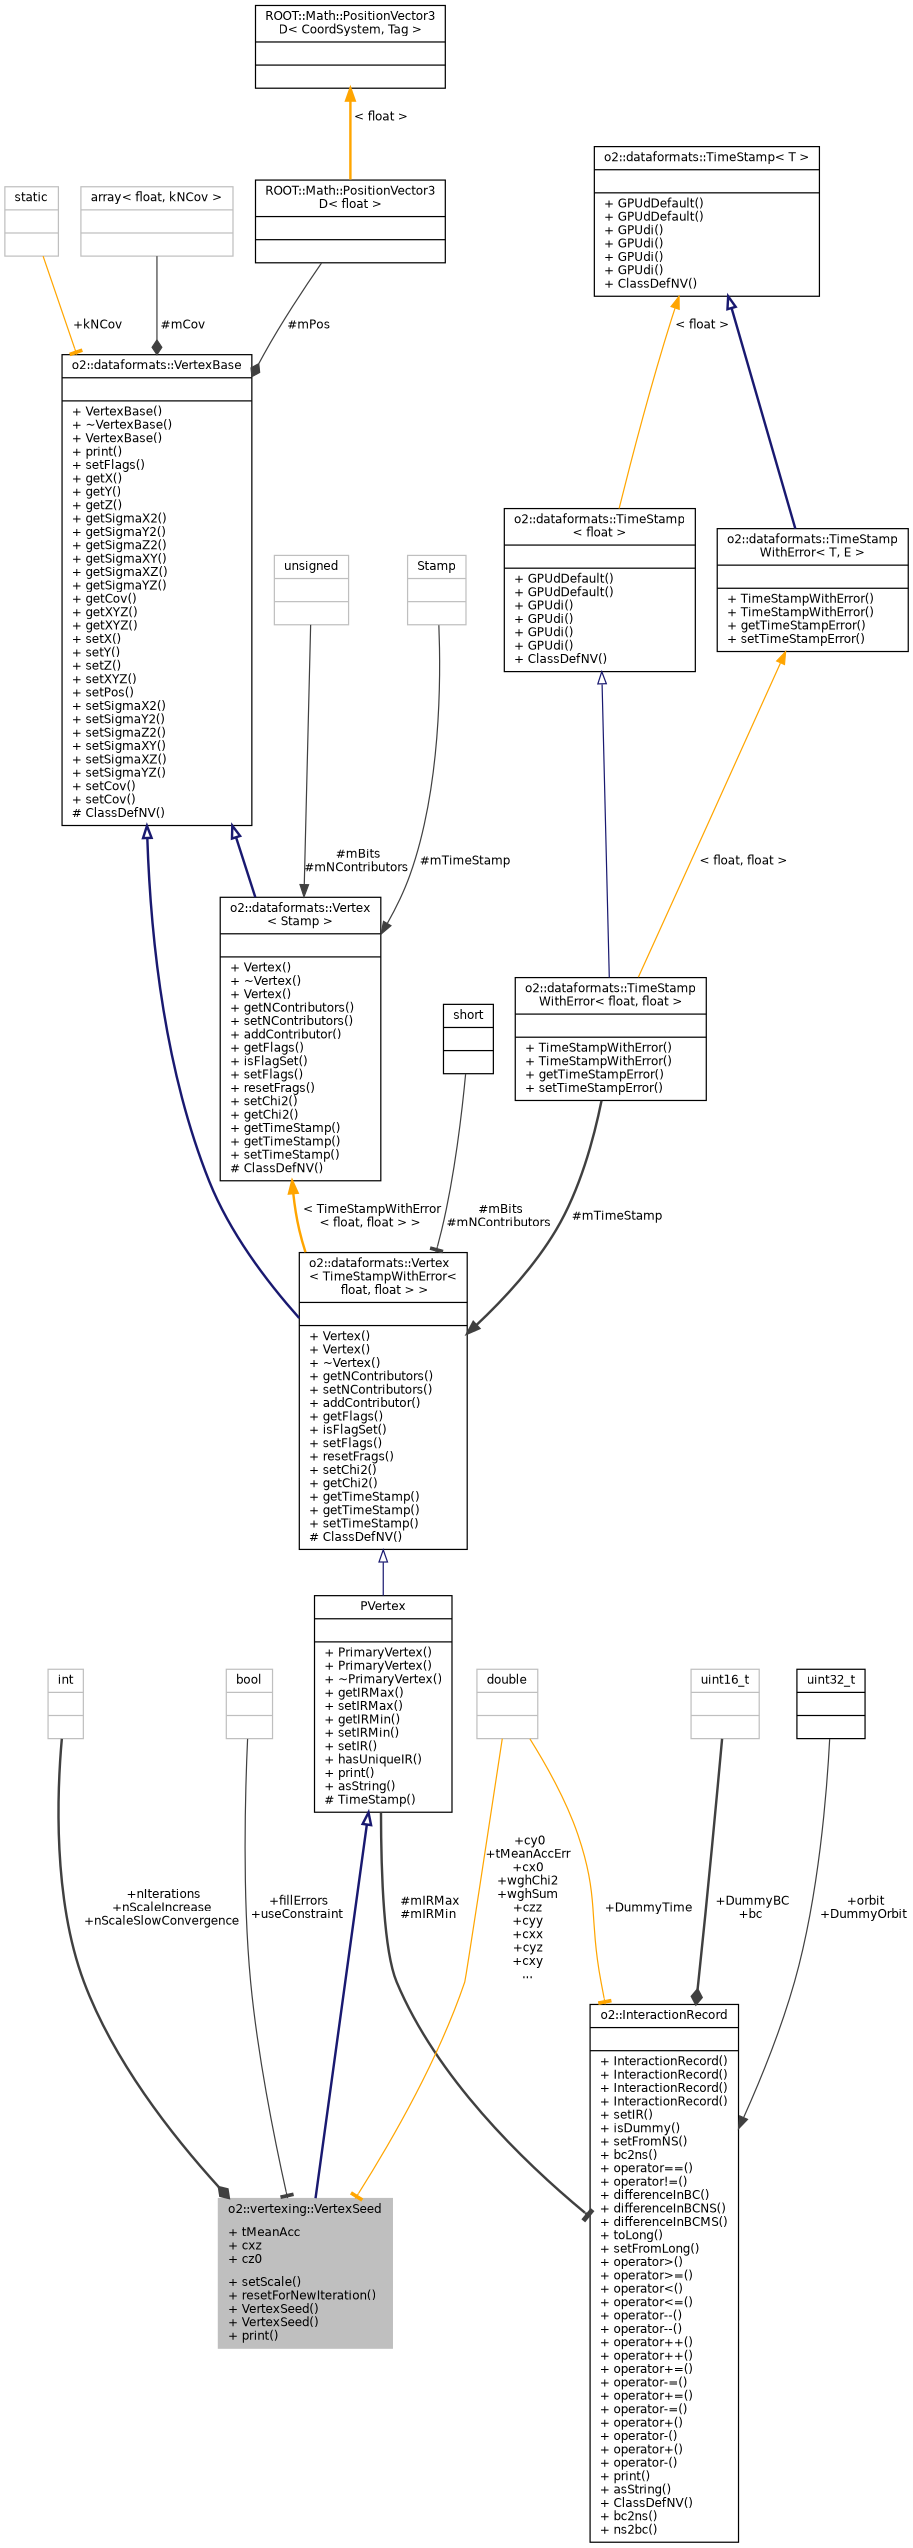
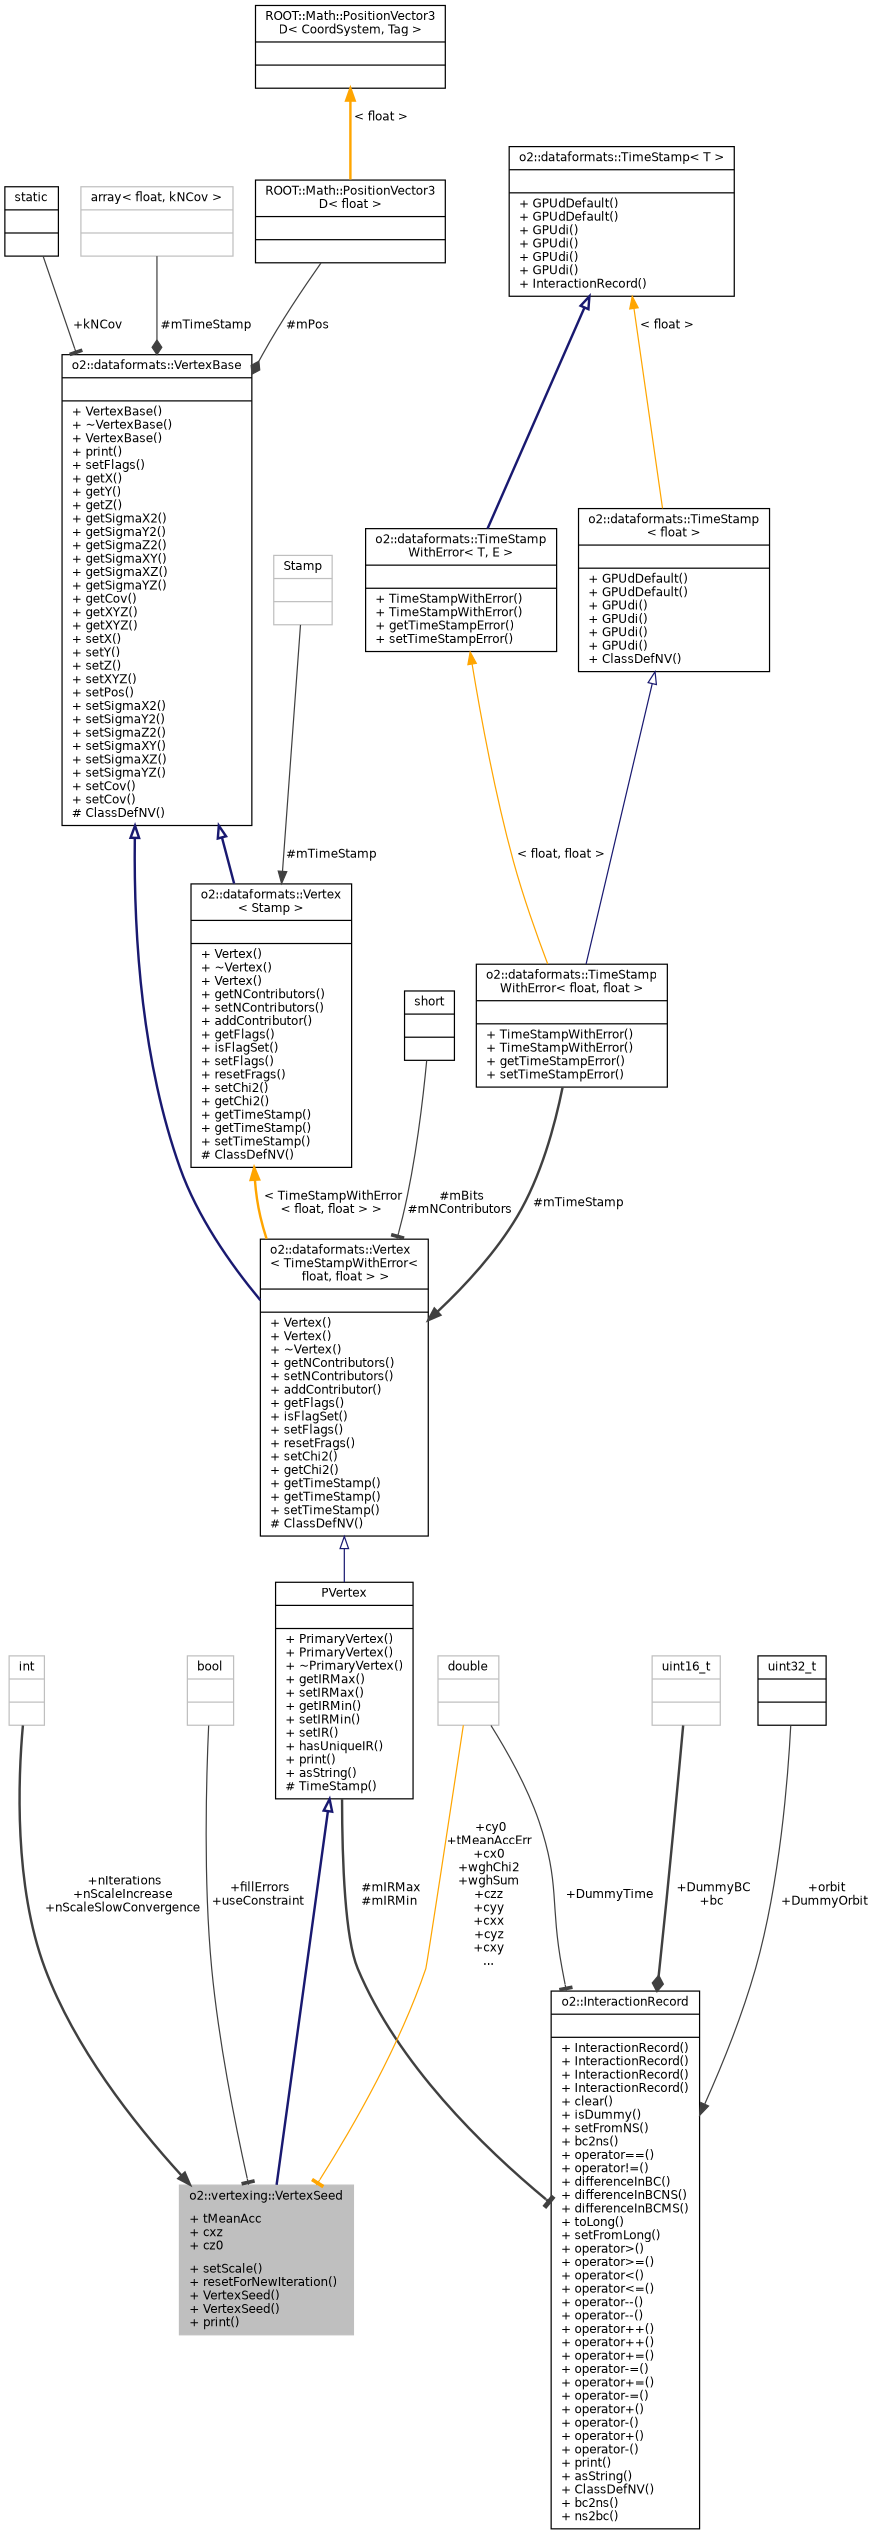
(32, 221) -> (32, 221)
(651, 284) -> (583, 284)
(59, 302) -> (59, 302)
(181, 325) -> (204, 325)
(311, 590) -> none
(586, 1863) -> (547, 1849)
(84, 1982) -> (46, 1970)
(627, 2115) -> (587, 2102)
